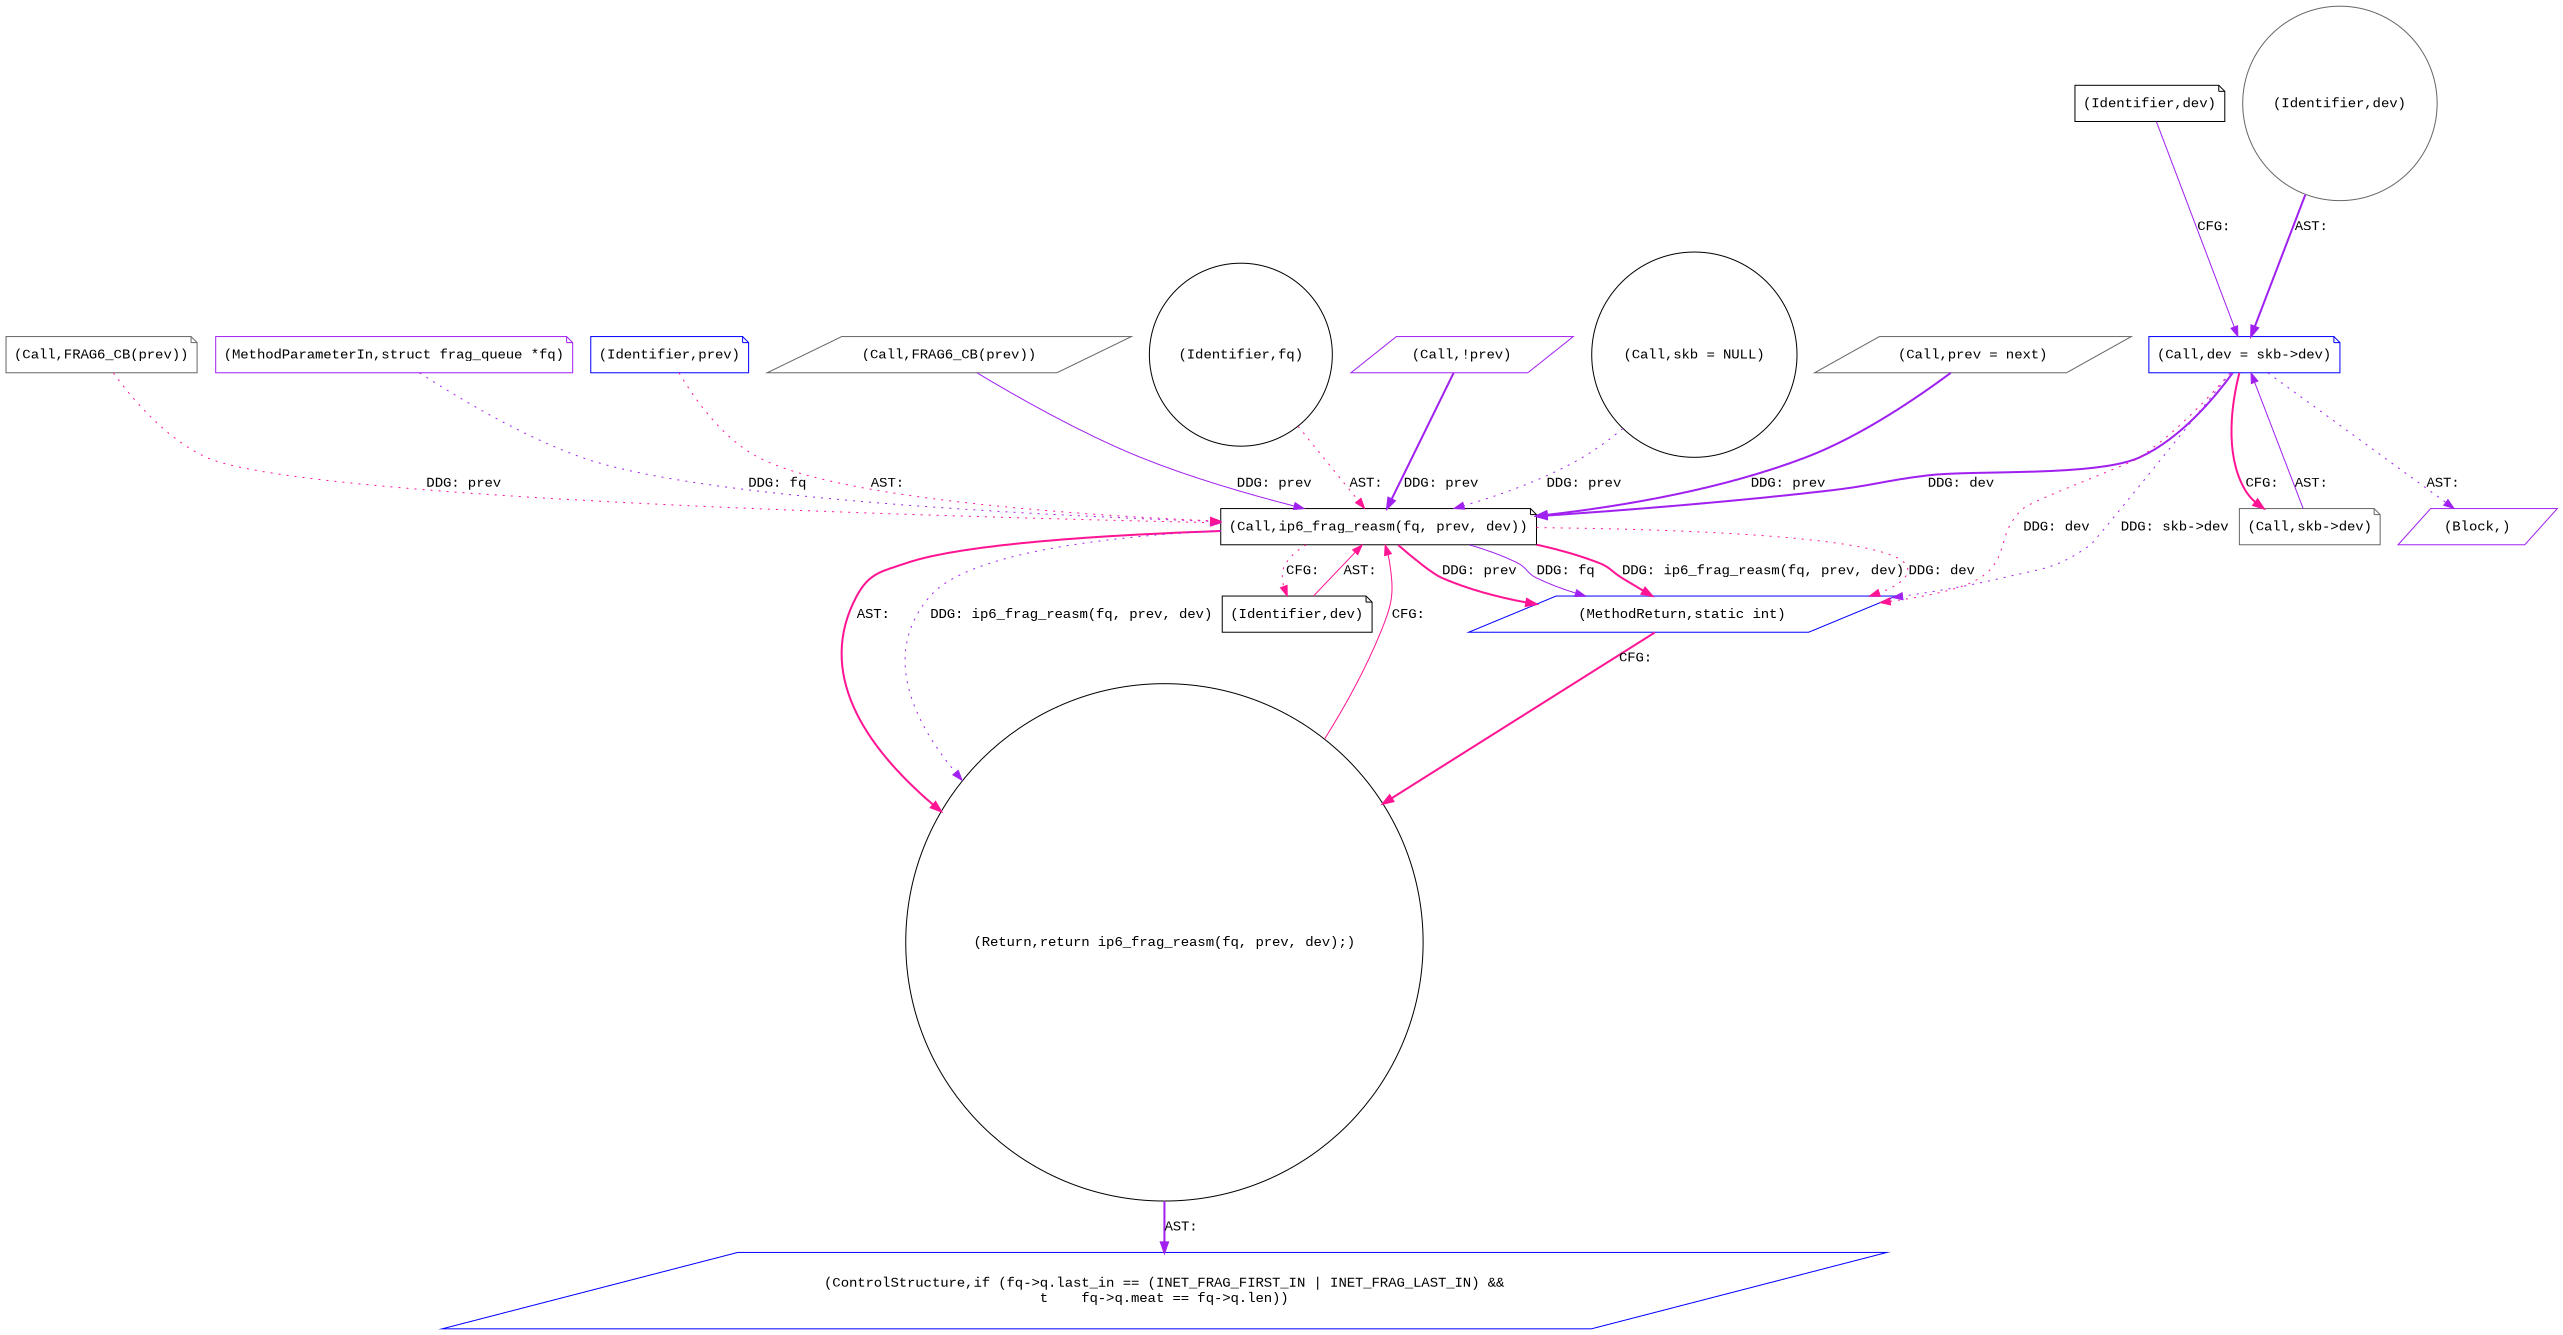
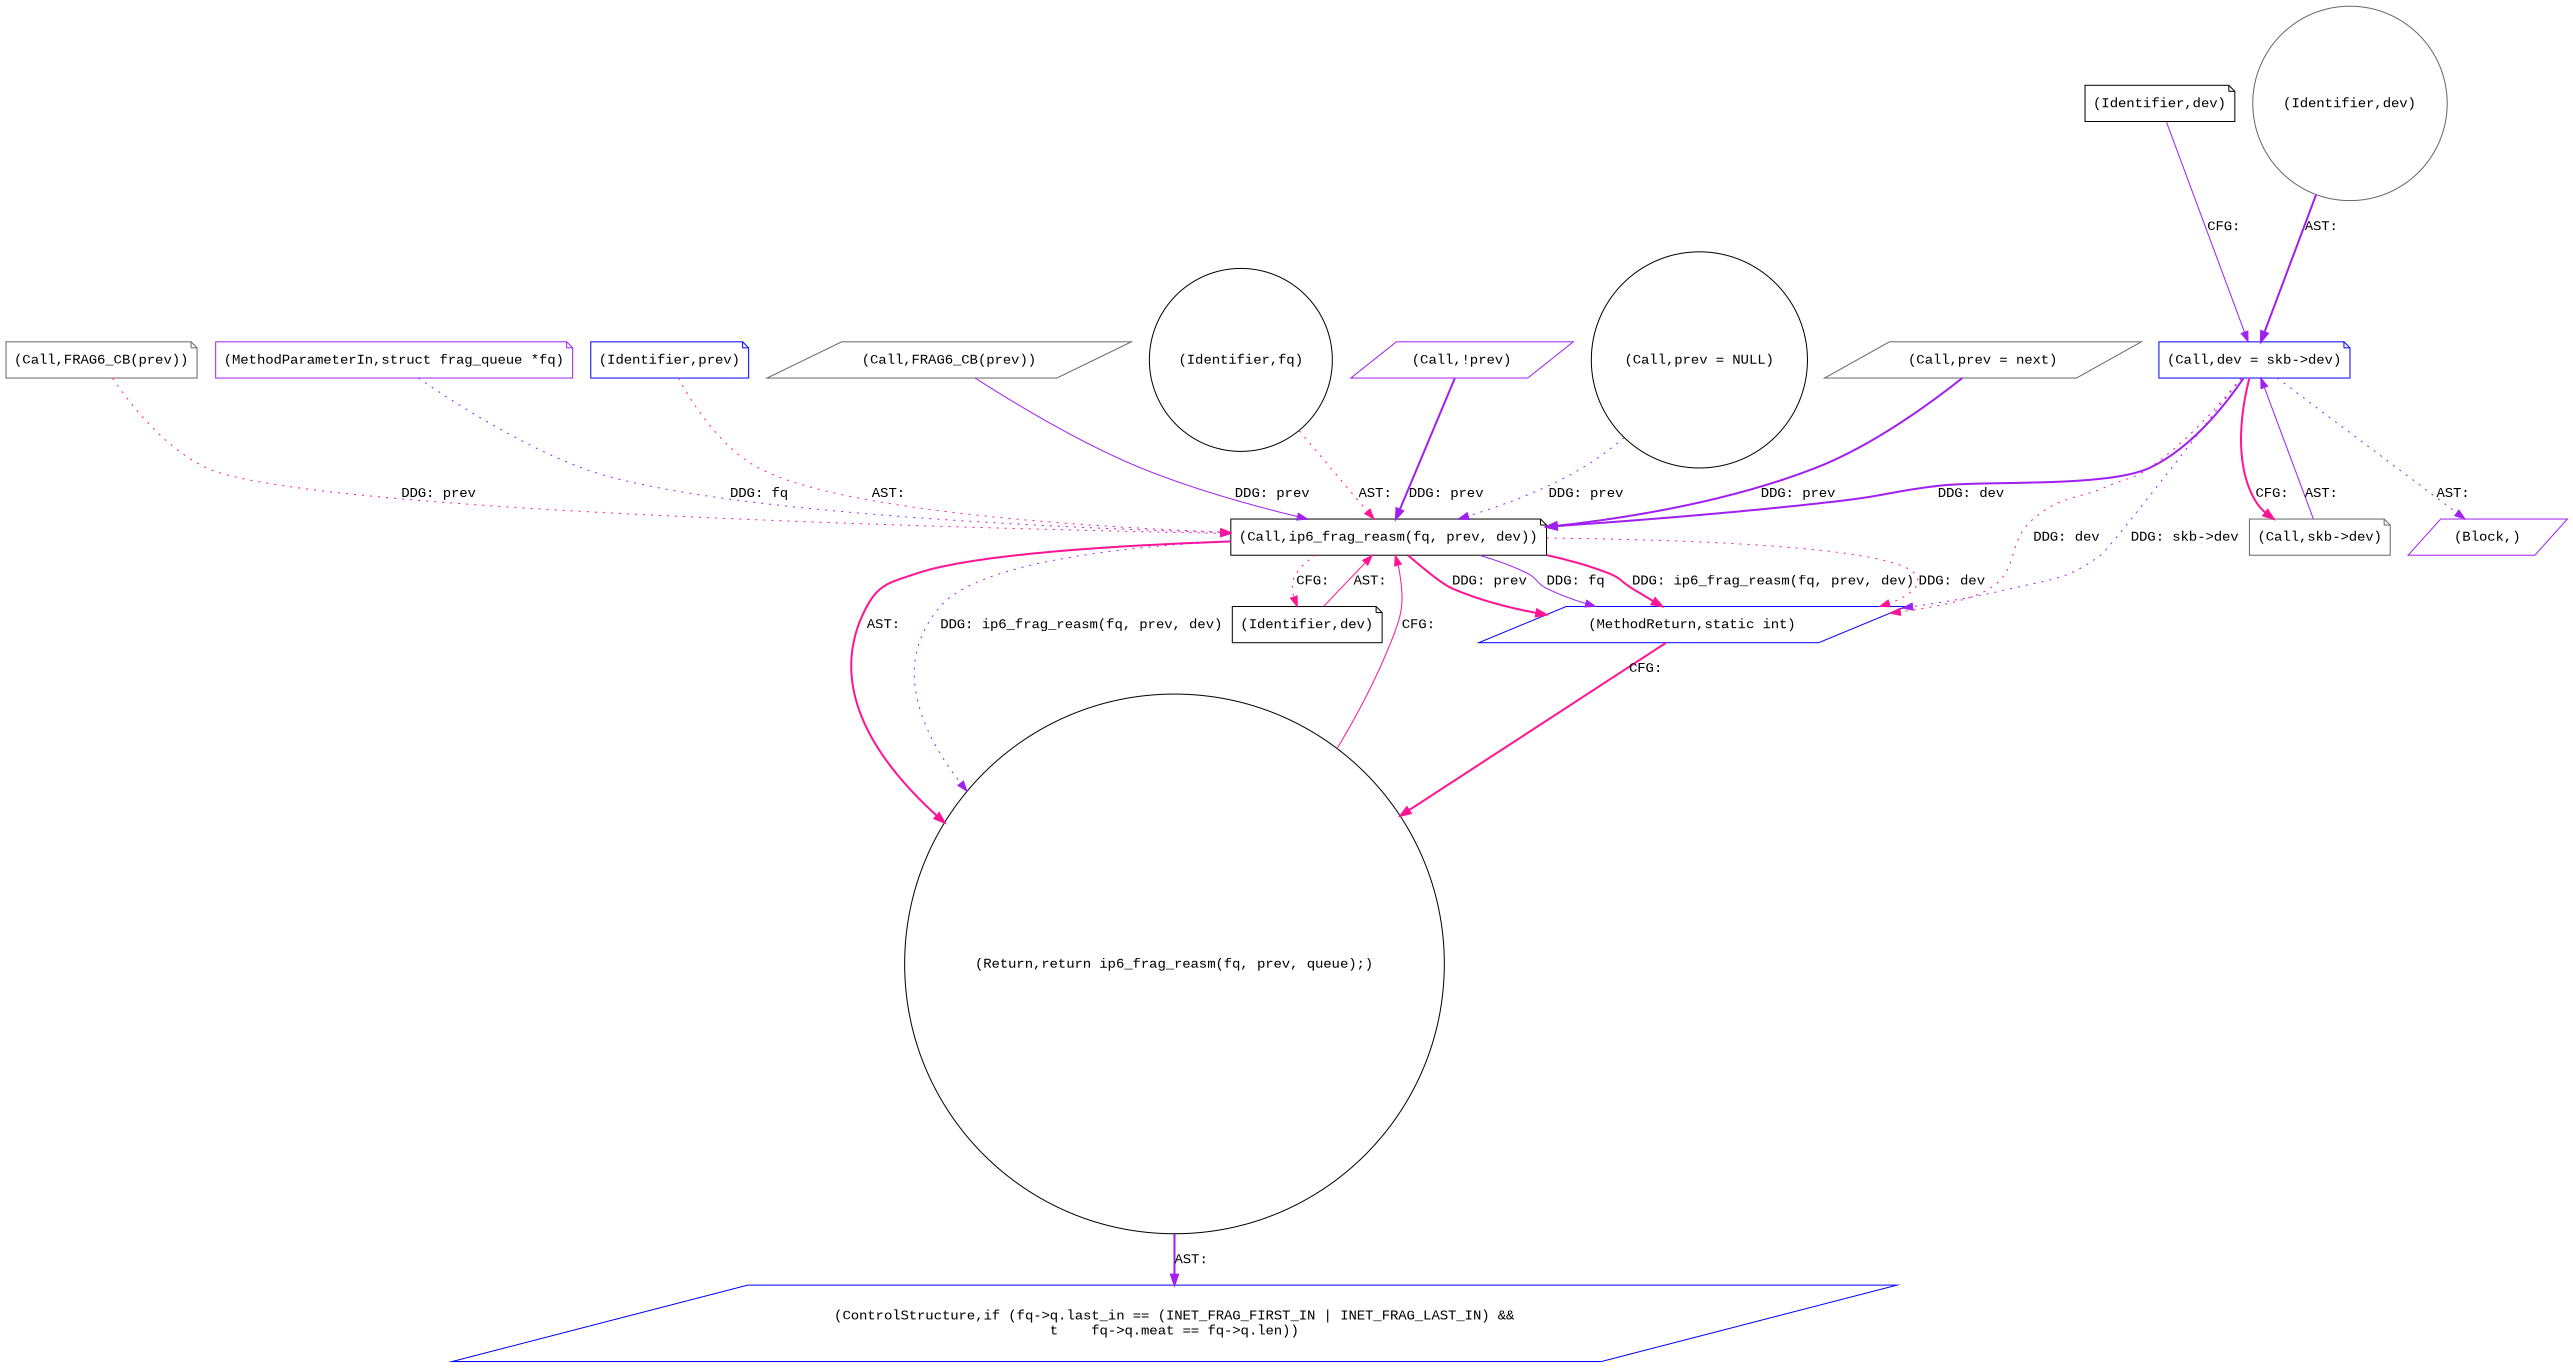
(1694, 355) -> (1699, 360)
(1164, 942) -> (1174, 964)
